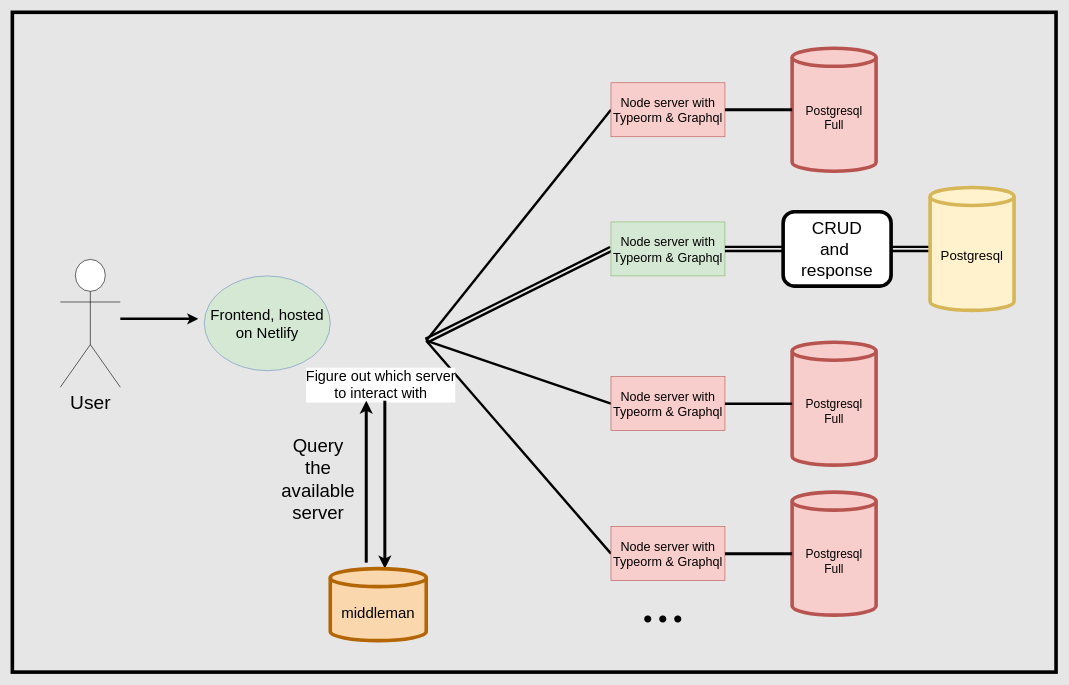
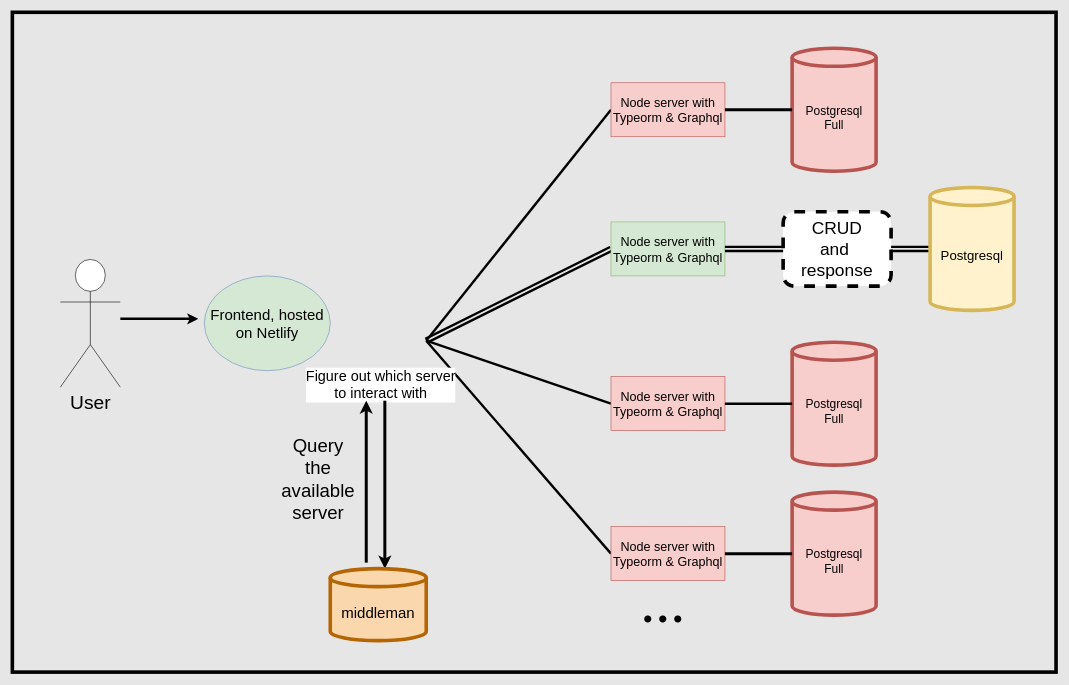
(837, 249) -> (837, 249)
